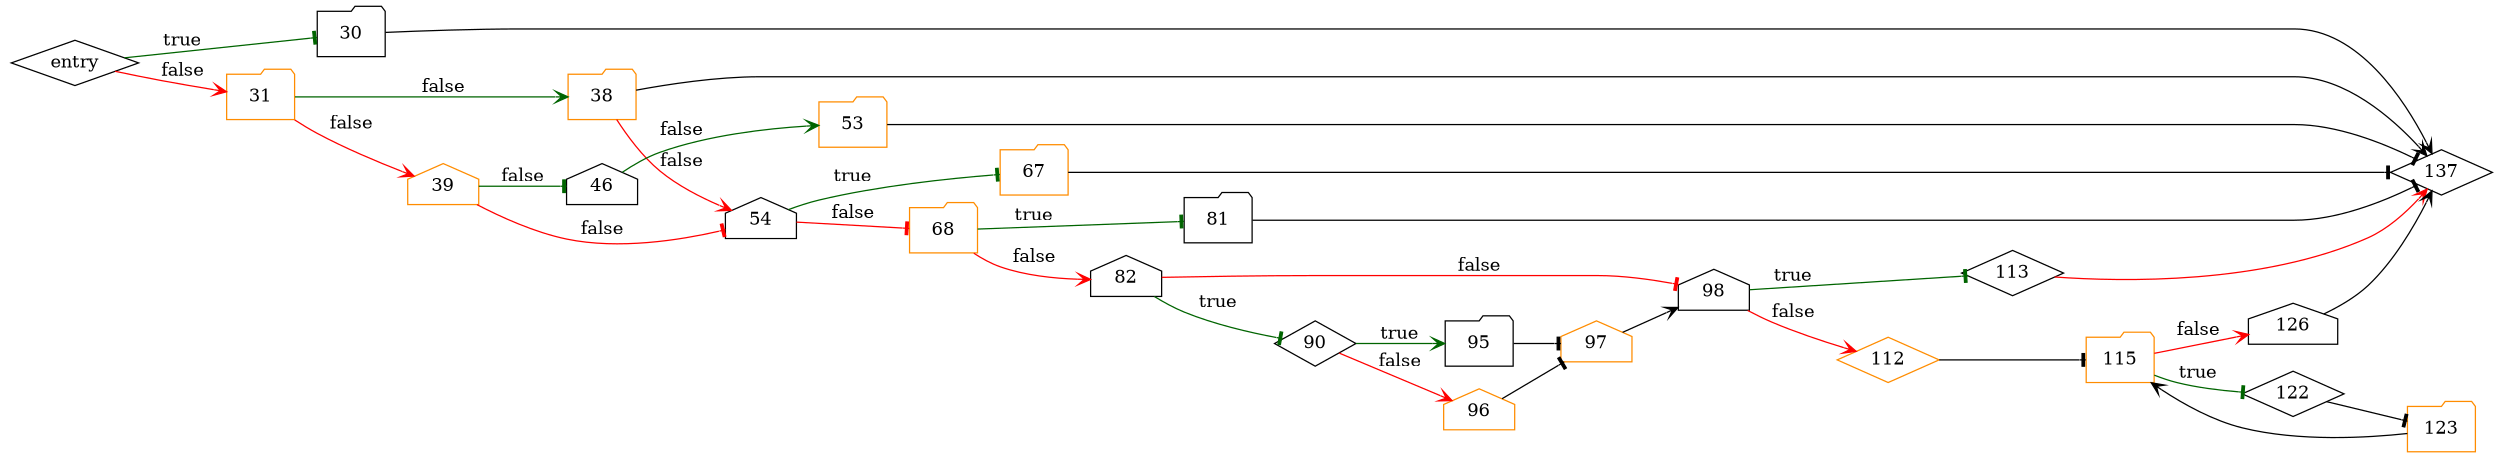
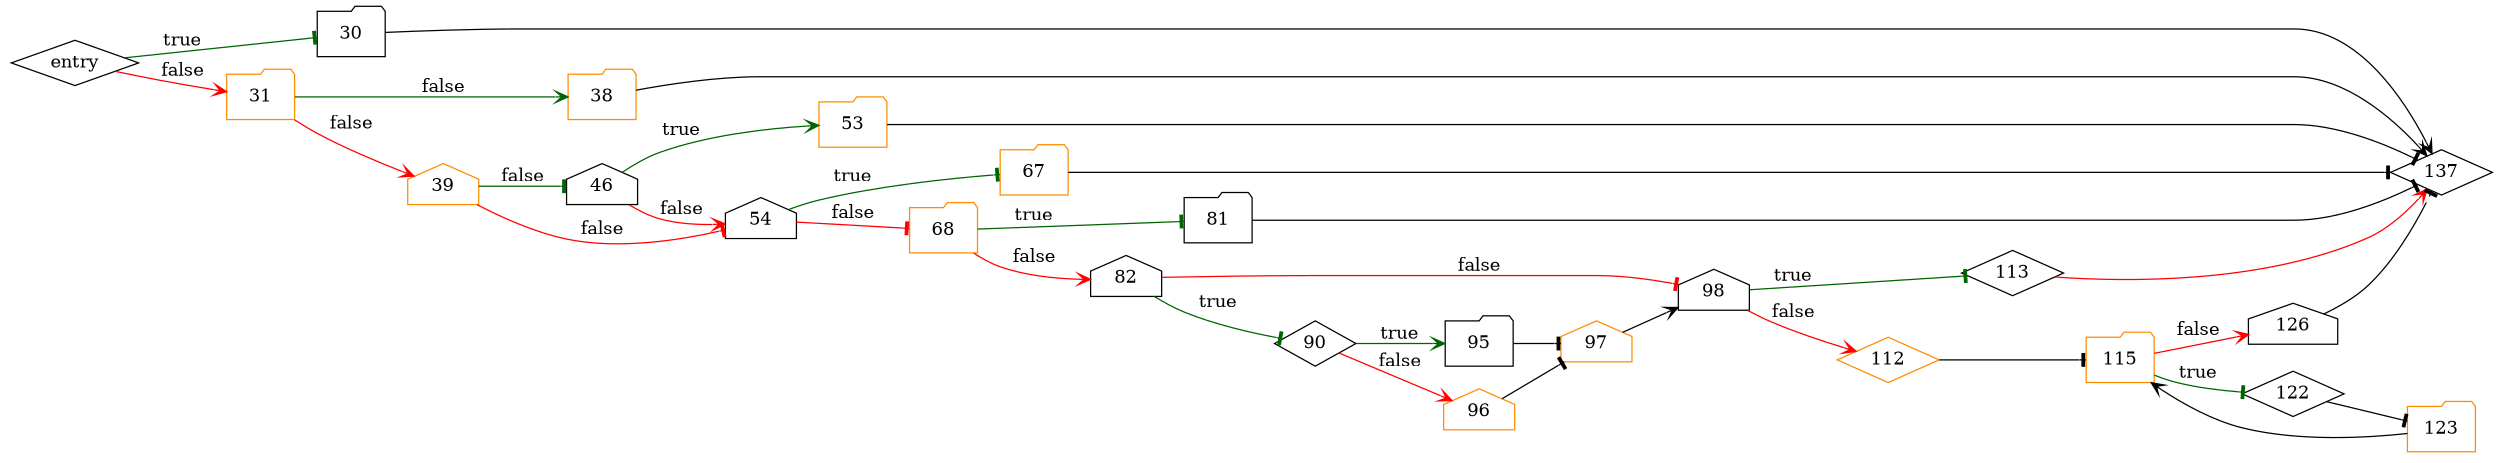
(681, 130) -> (681, 130)
(661, 171) -> (669, 221)
(2385, 268) -> (2385, 268)
